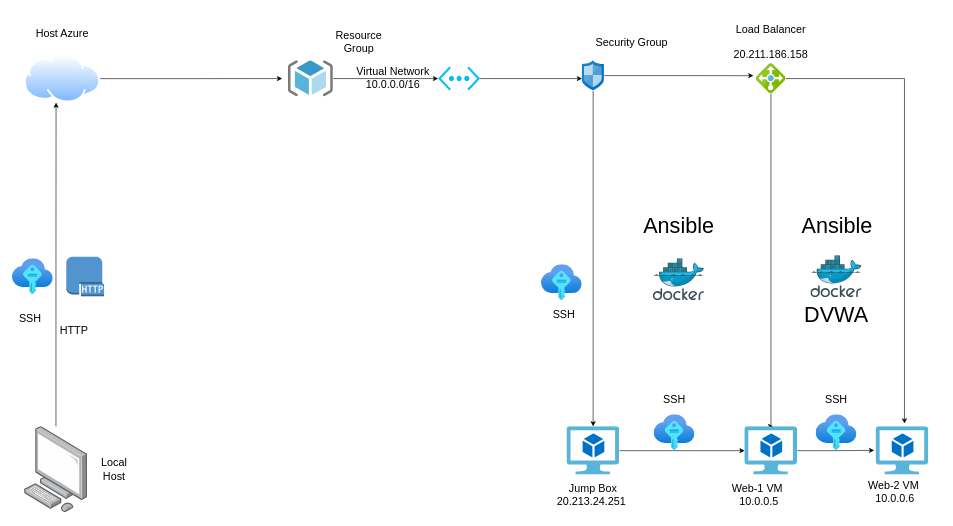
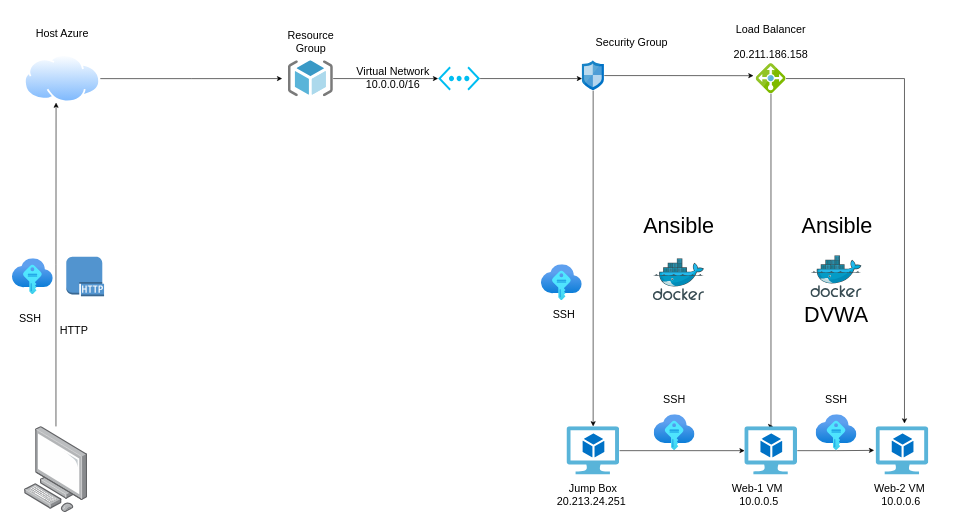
(359, 42) -> (311, 42)
(114, 469) -> none
(895, 492) -> (901, 495)
